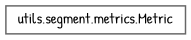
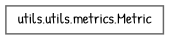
(96, 20) -> (85, 20)
